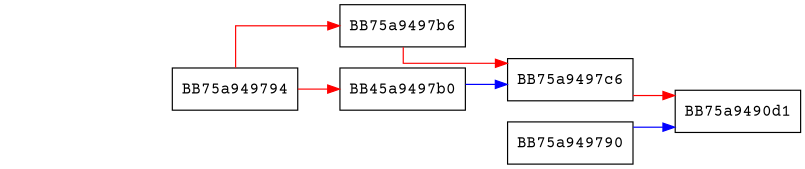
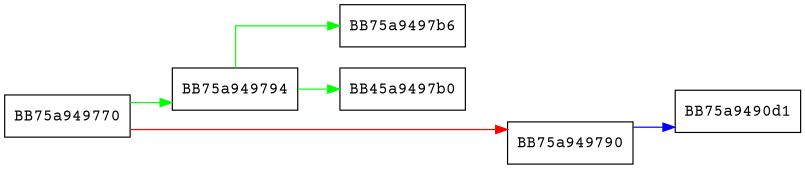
(261, 26) -> (261, 26)
(570, 80) -> none
(313, 89) -> (313, 89)
none -> (67, 116)
